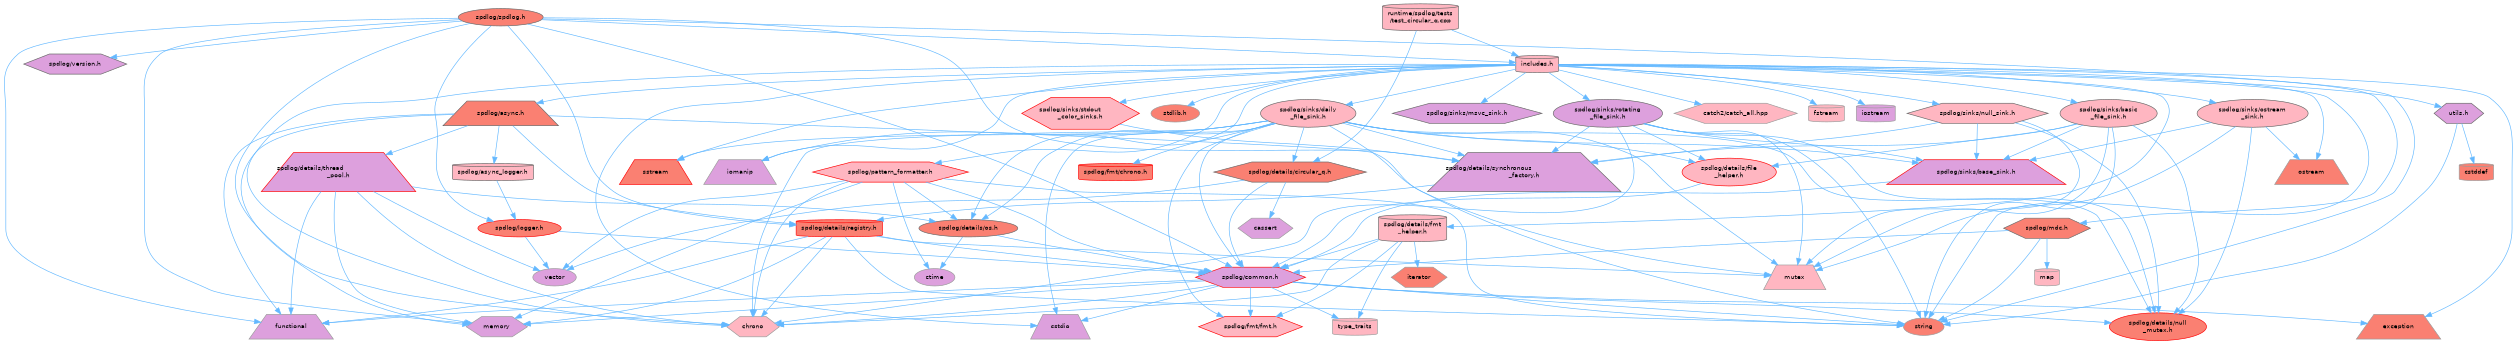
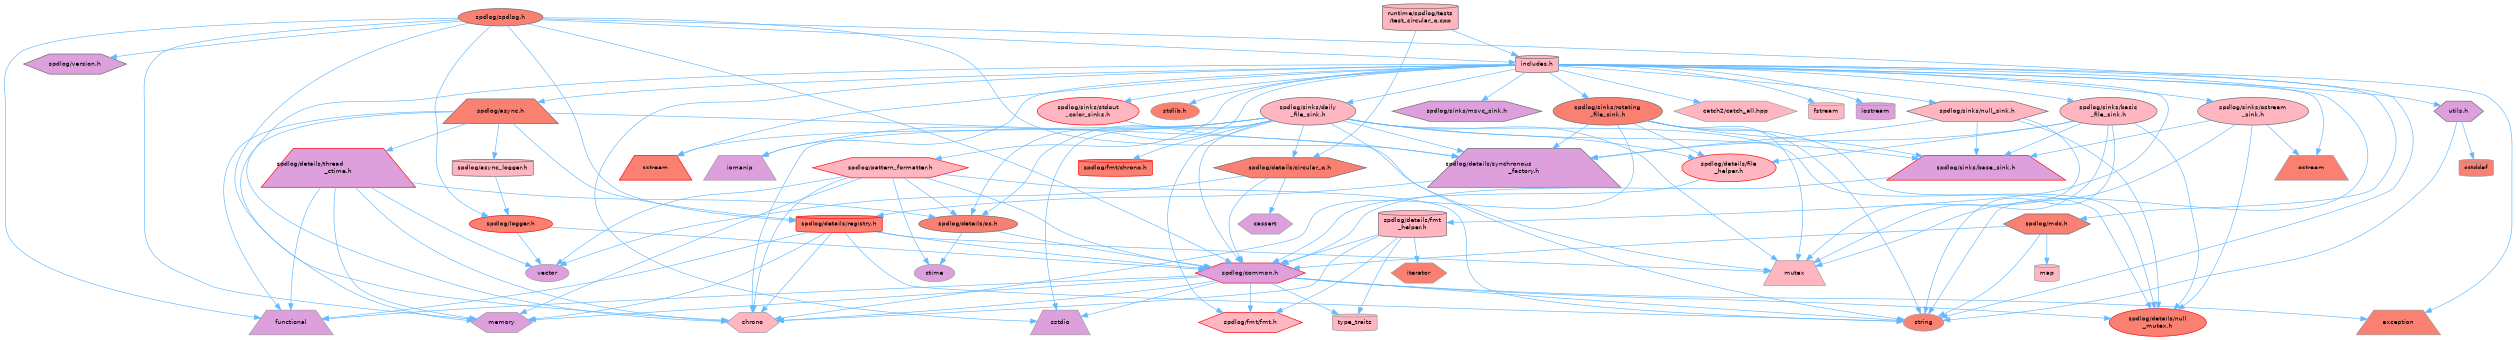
(1081, 113) -> (1088, 111)
(1608, 113) -> (1608, 111)
(339, 172) -> (338, 168)
